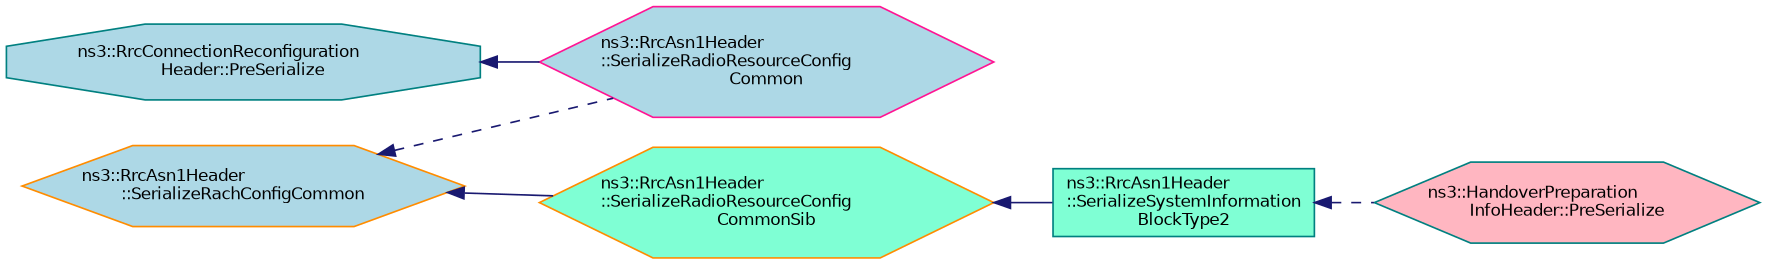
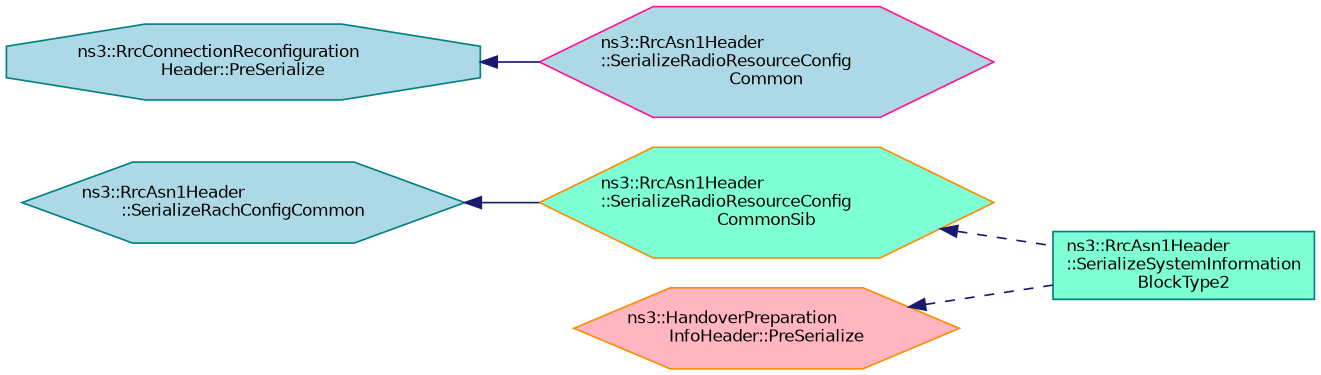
(504, 124) -> none
(243, 186) -> (243, 203)
(1032, 203) -> (1005, 239)
(1353, 203) -> (989, 295)
(1567, 203) -> (767, 328)
